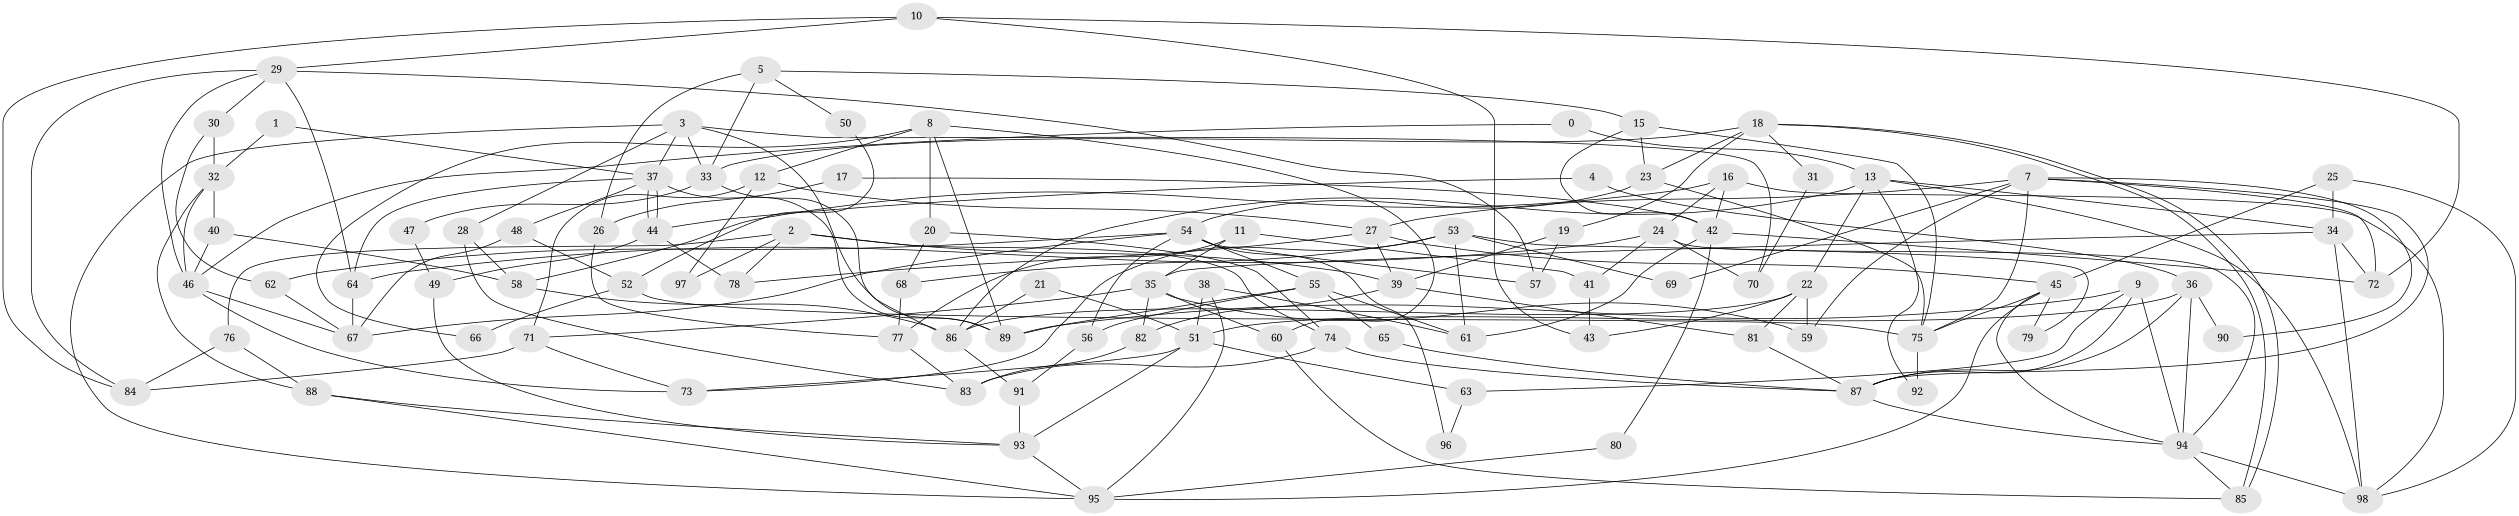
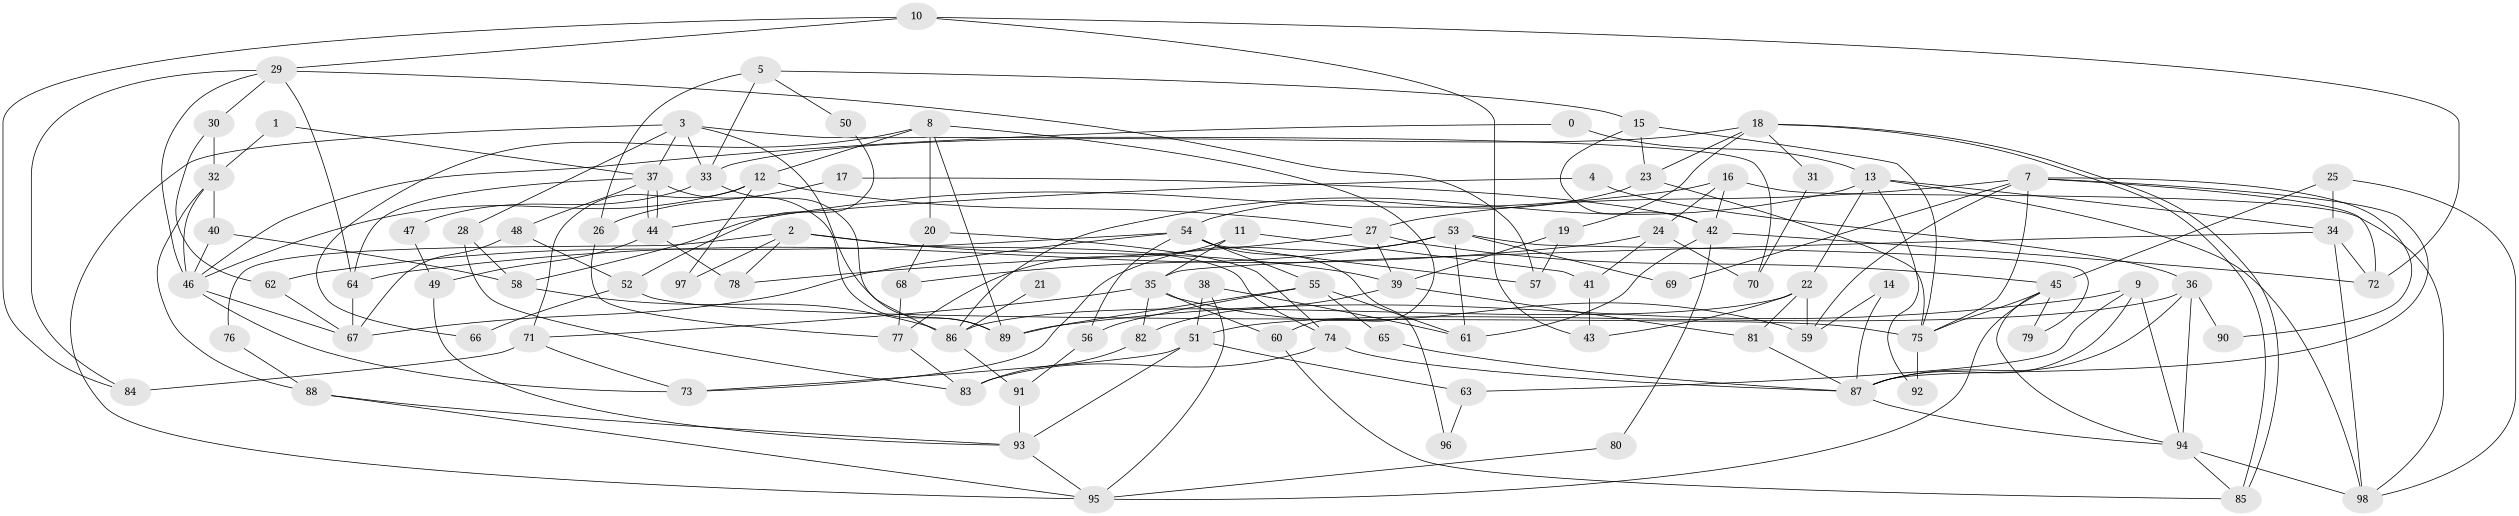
none -> (457, 208)
(2156, 259) -> none
none -> (1889, 285)
(1114, 306) -> none
(180, 365) -> none
